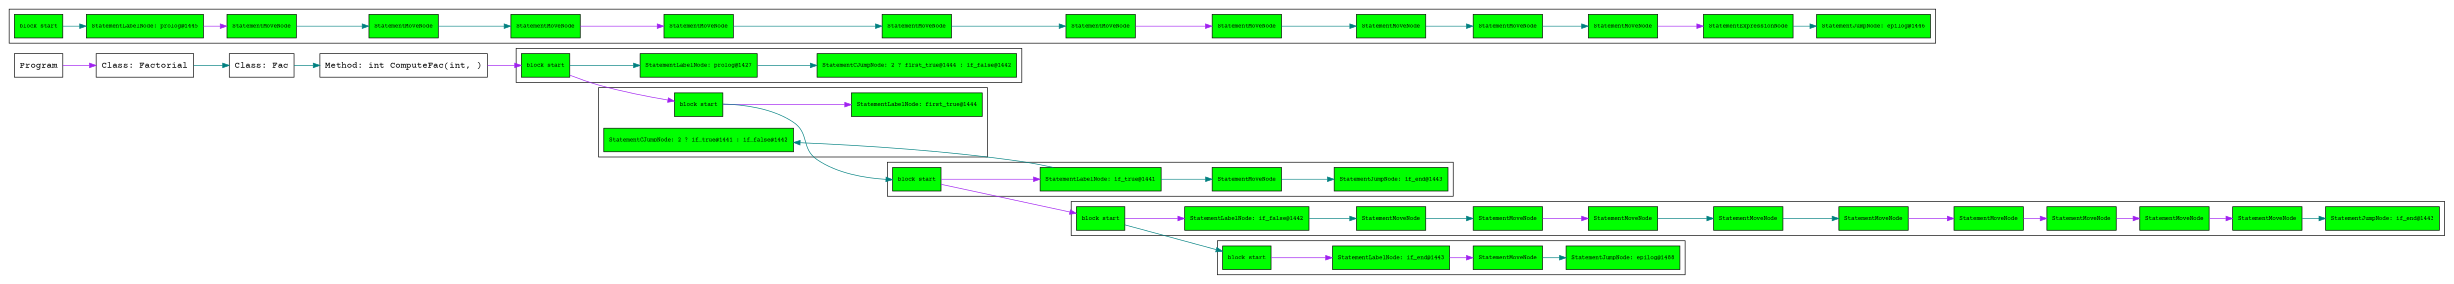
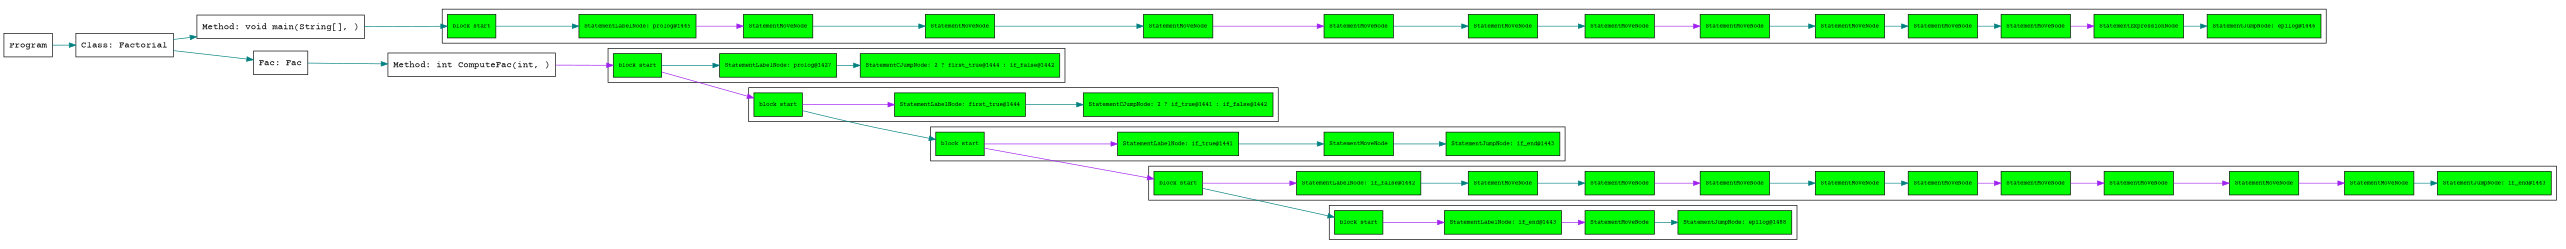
none -> (281, 27)
(76, 65) -> (61, 45)
(262, 65) -> (281, 63)
(927, 151) -> (1051, 105)
